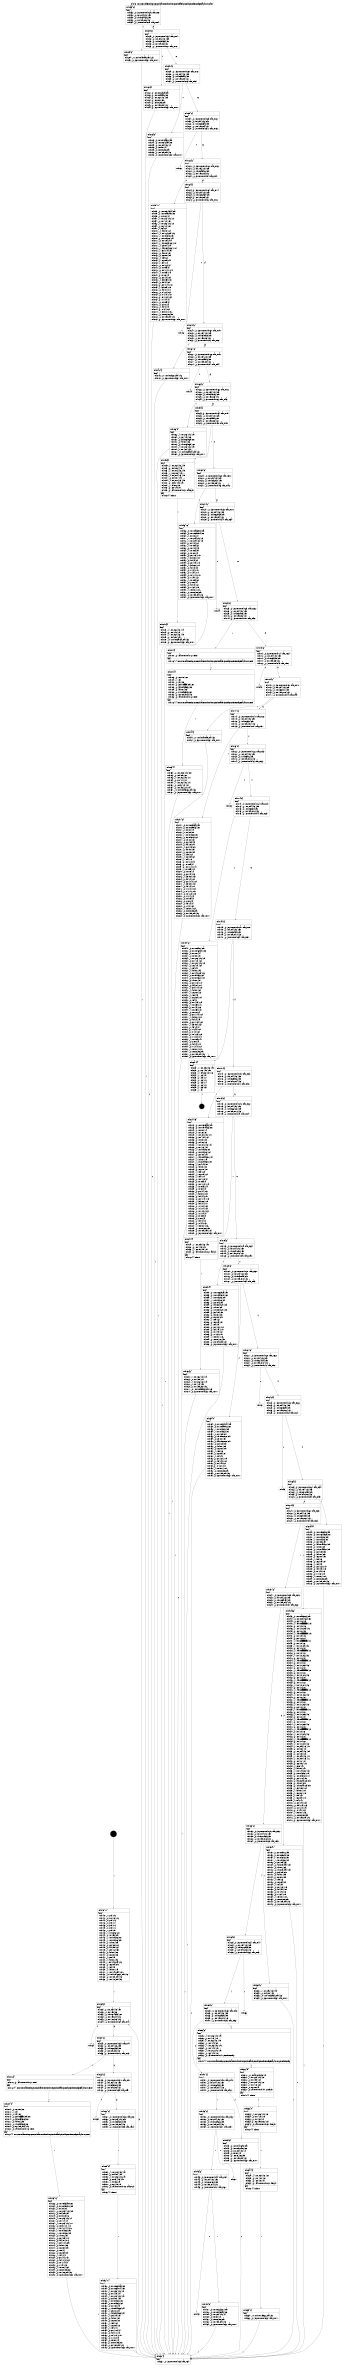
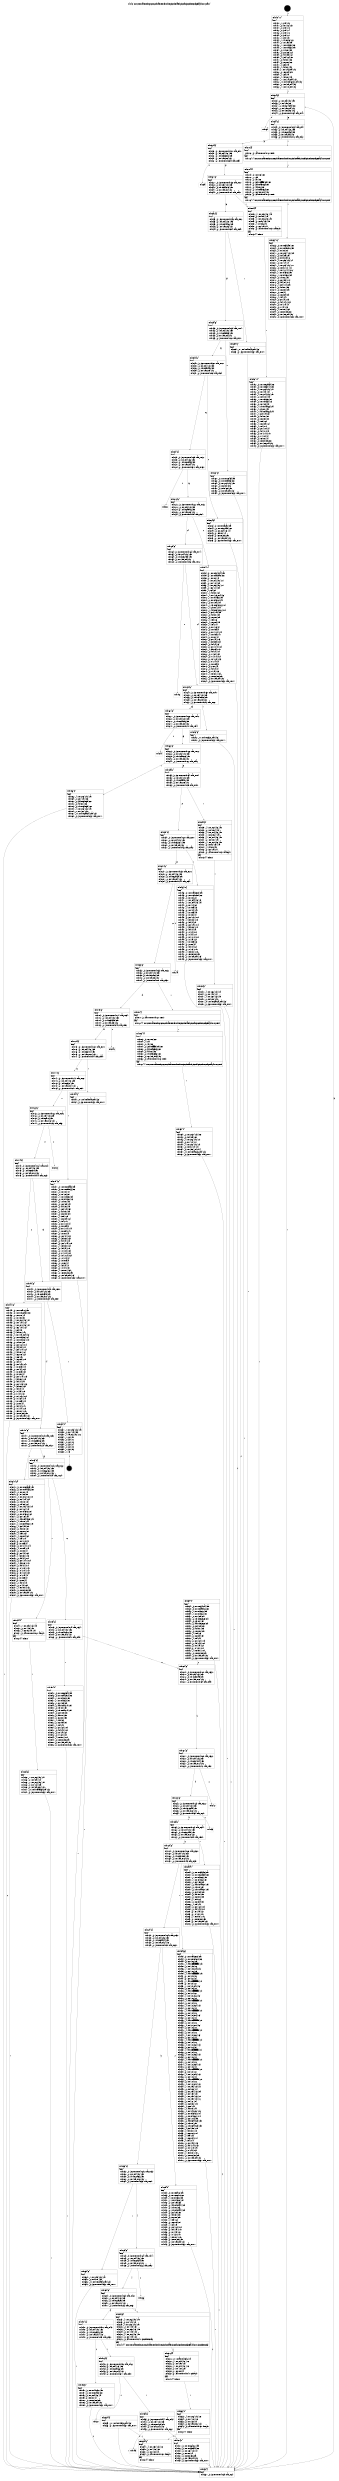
none -> (225, 203)
(238, 1350) -> (198, 1662)
(261, 2249) -> (136, 2433)
